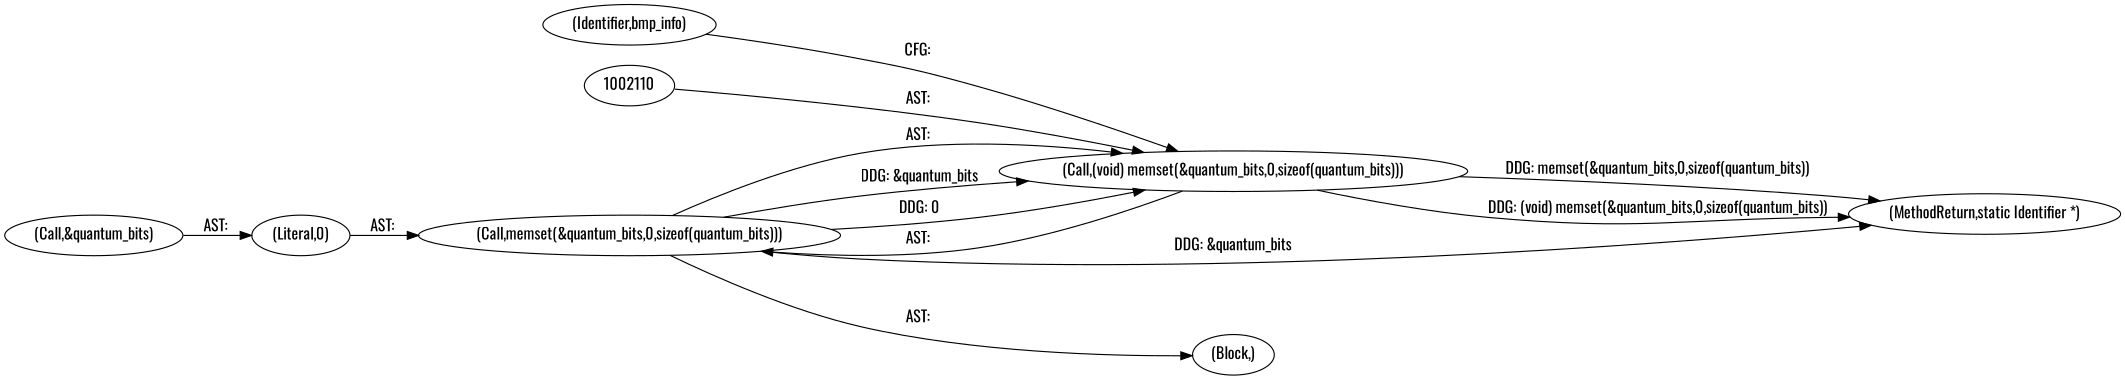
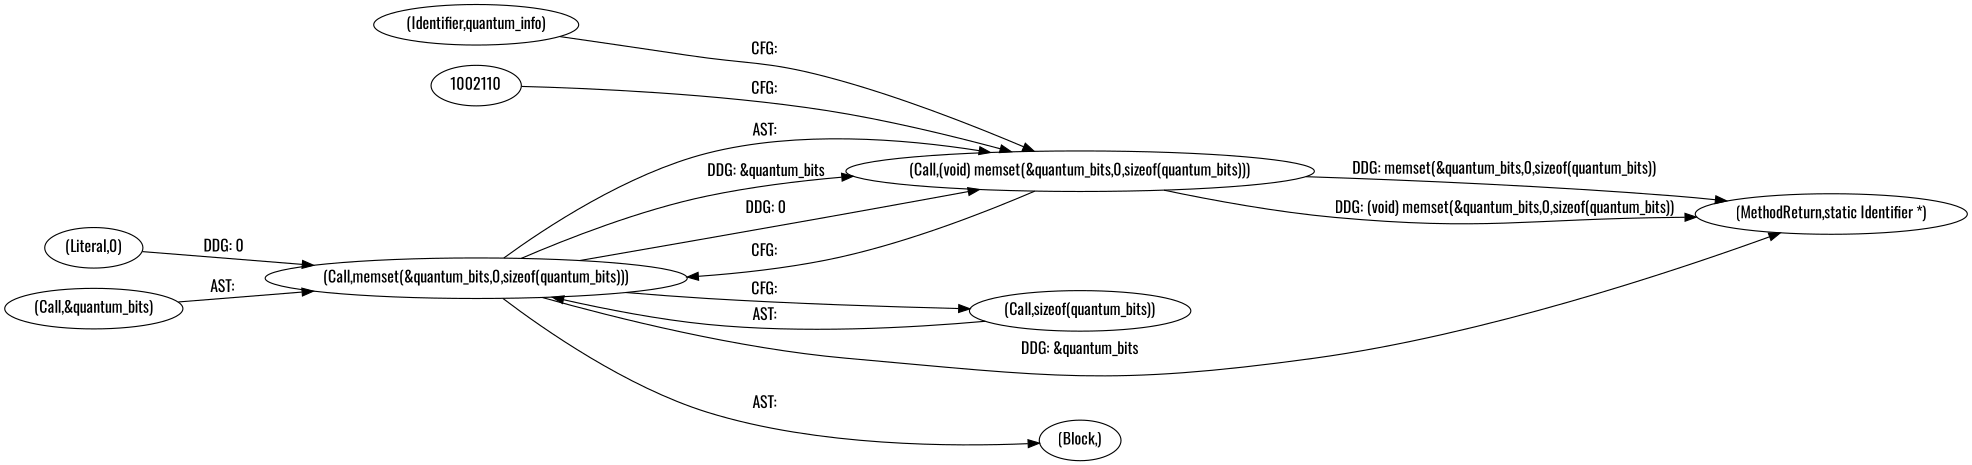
(629, 25) -> (476, 25)
(920, 100) -> (766, 90)
(384, 227) -> (224, 247)
(212, 235) -> (240, 297)
(920, 239) -> (766, 252)
none -> (1080, 311)
